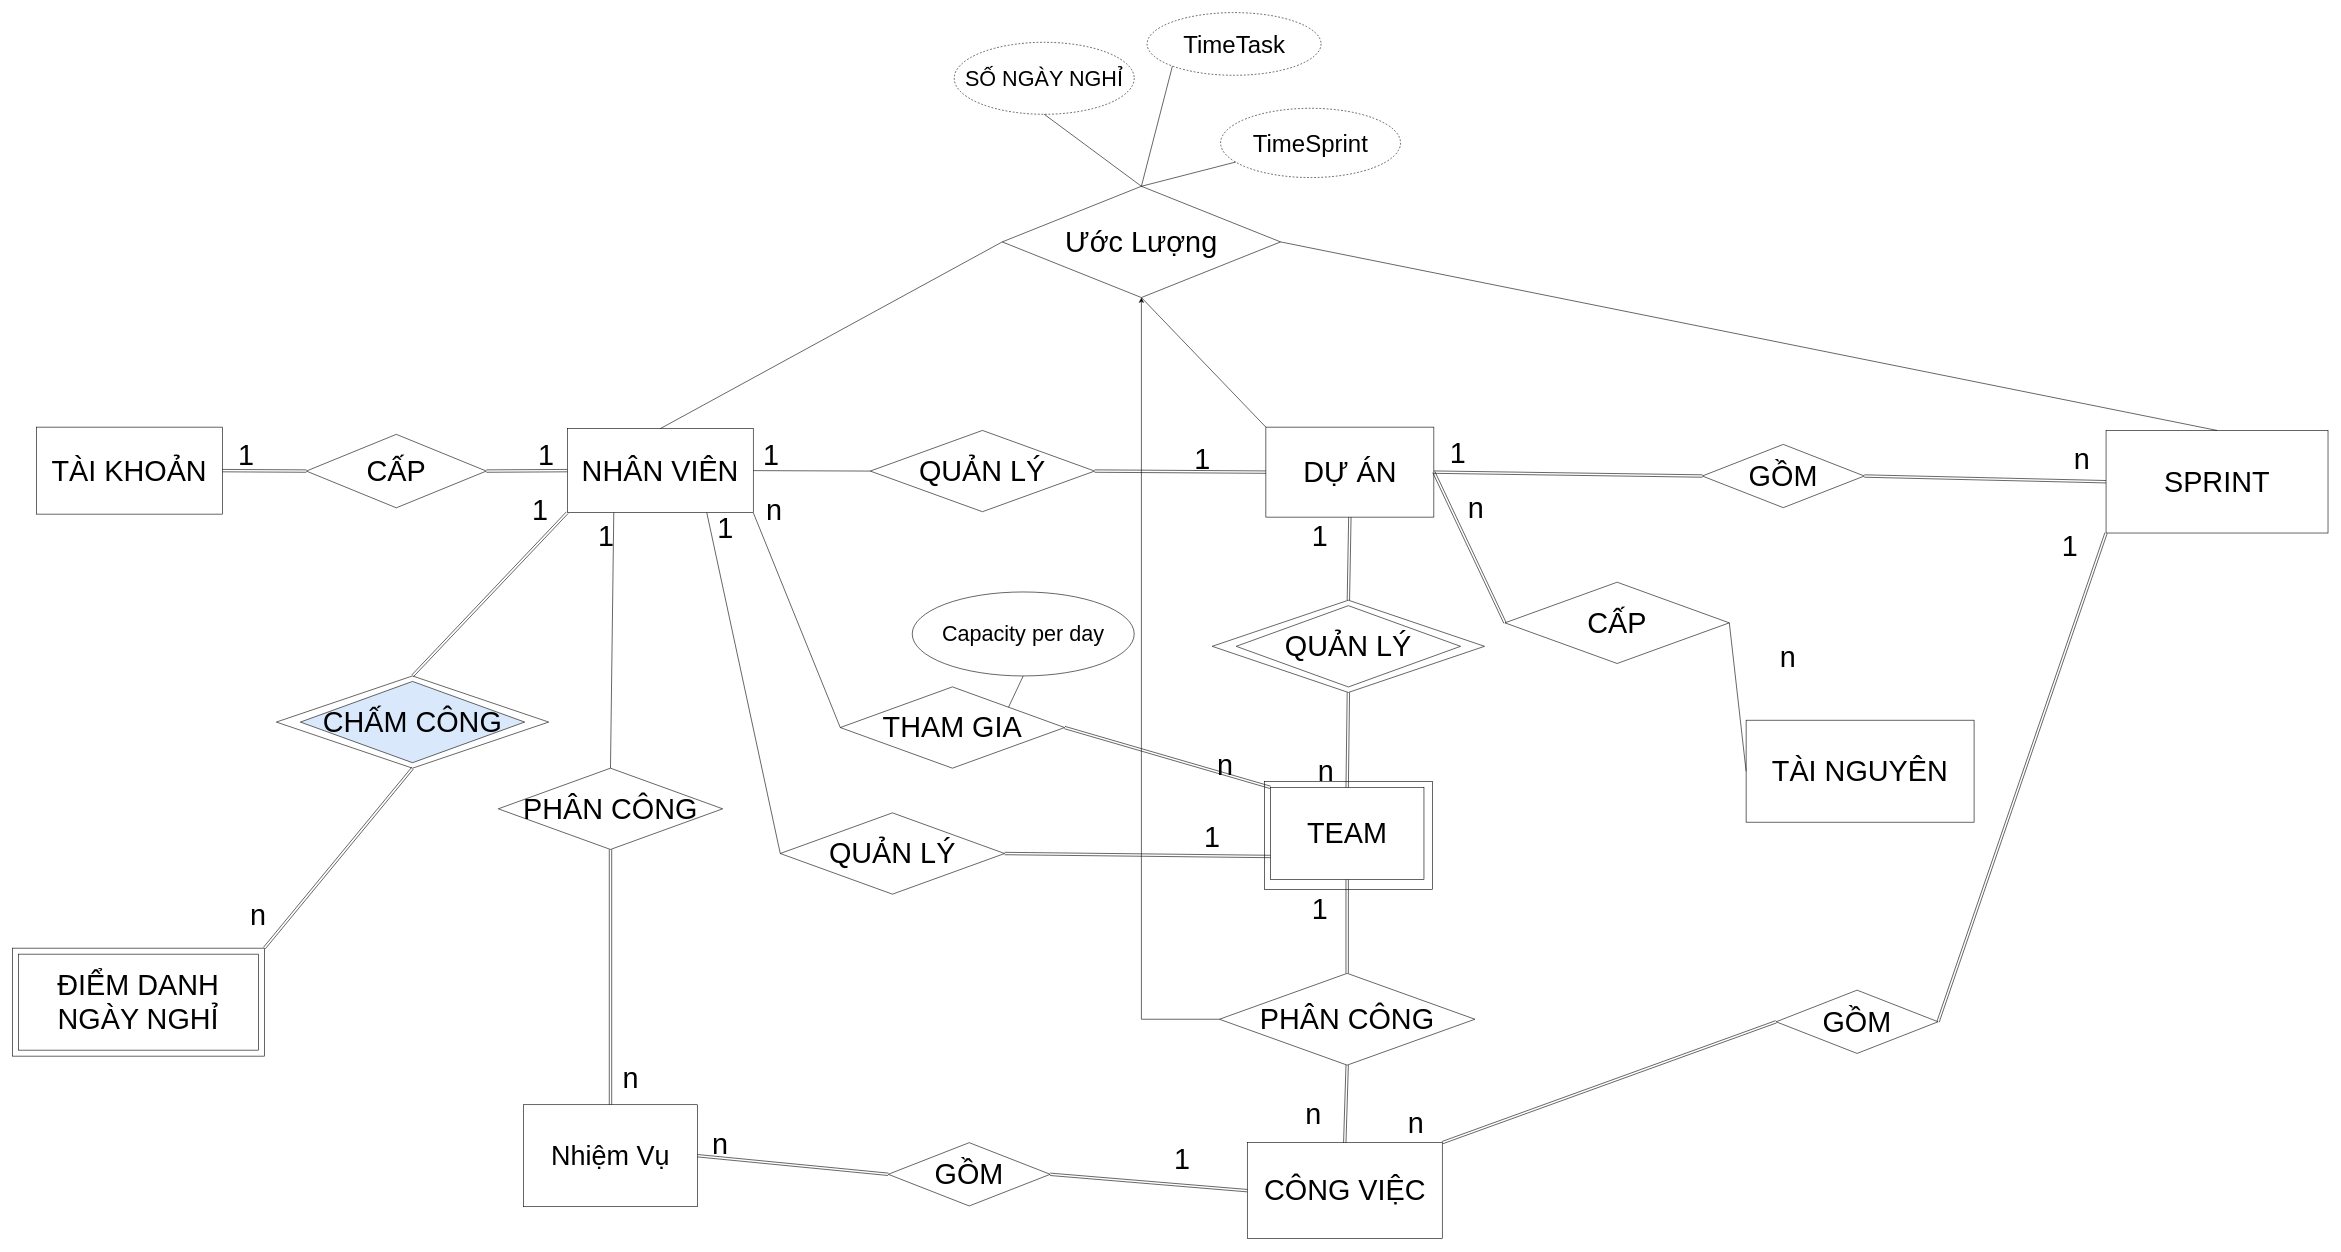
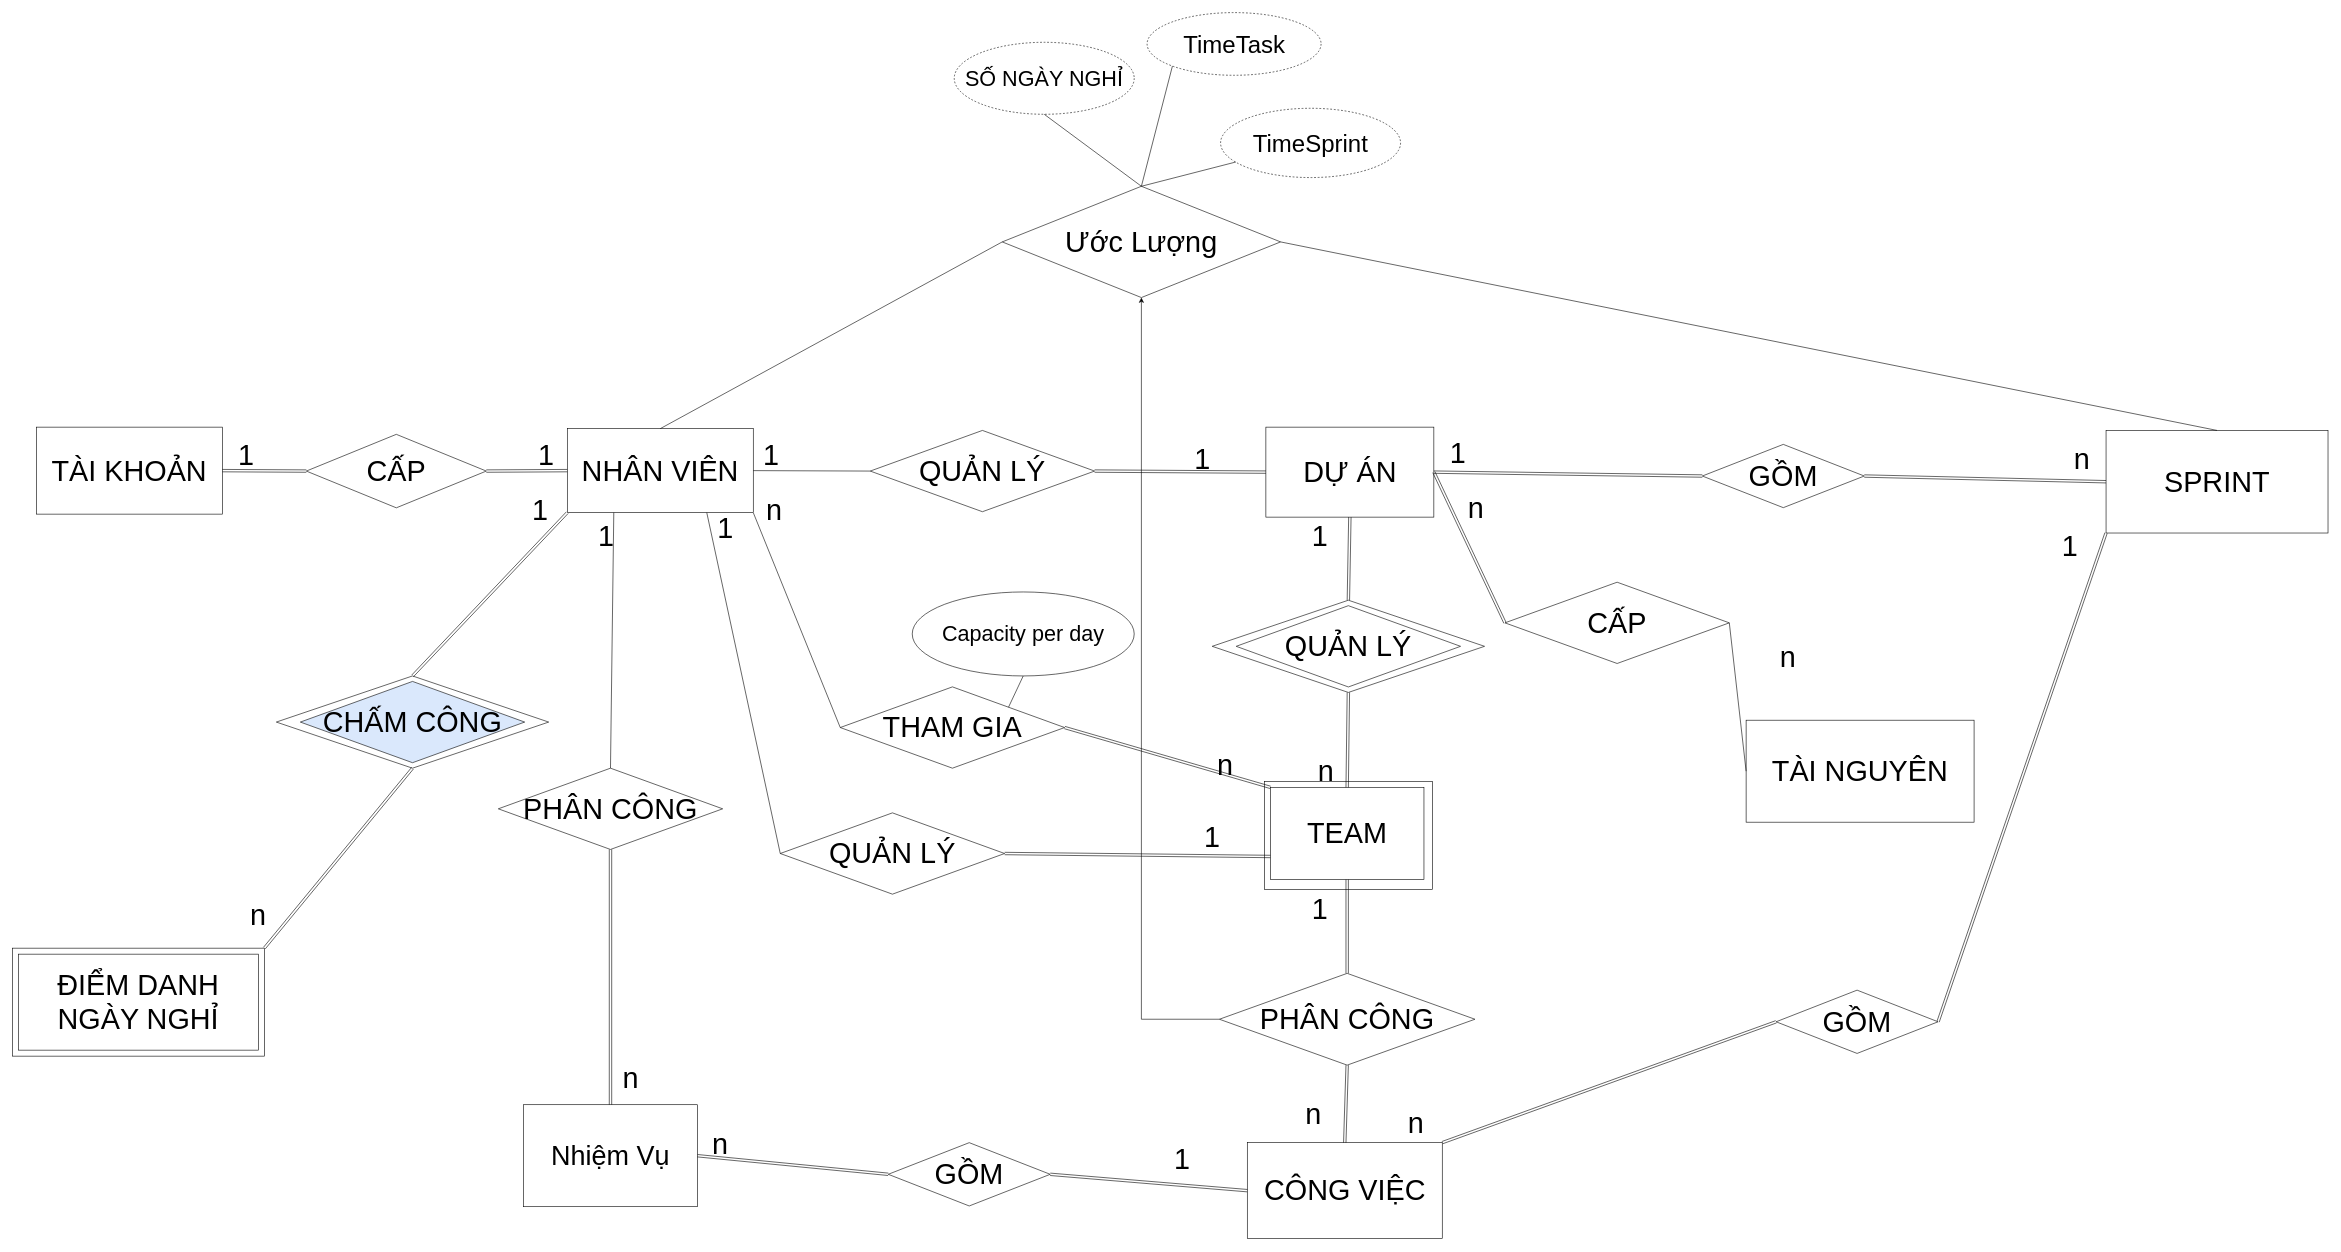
(1203, 362) -> none
